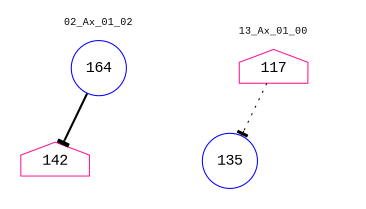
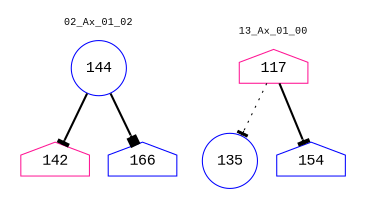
(99, 68) -> (99, 68)
none -> (143, 161)
none -> (311, 161)
